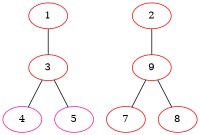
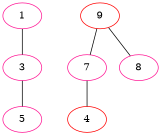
(48, 16) -> (22, 16)
(152, 16) -> none
(48, 68) -> (22, 68)
(35, 94) -> (87, 94)
(22, 119) -> (87, 119)
(126, 119) -> (87, 68)
(178, 119) -> (139, 68)
